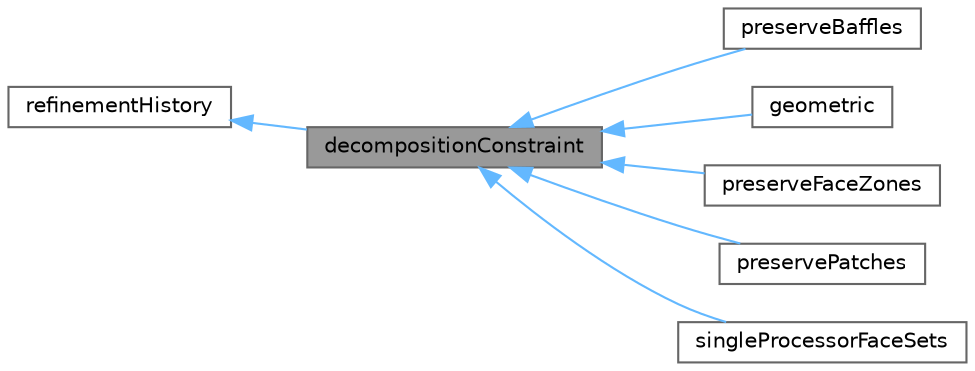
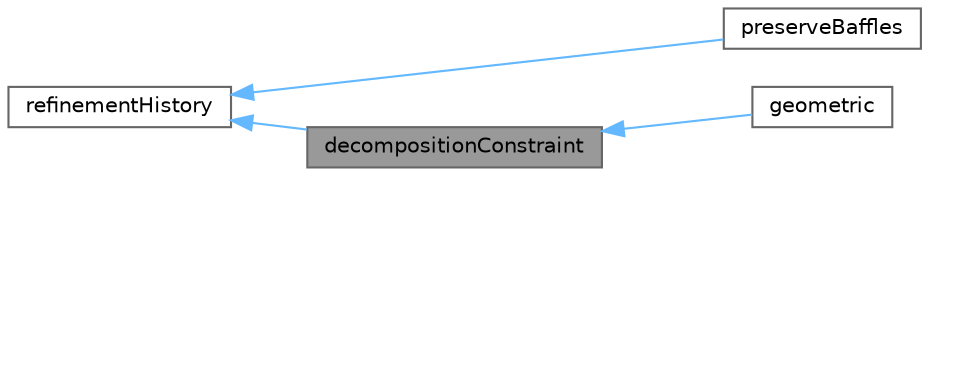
(638, 82) -> (488, 66)
(822, 185) -> none
(822, 264) -> none
(822, 342) -> none
